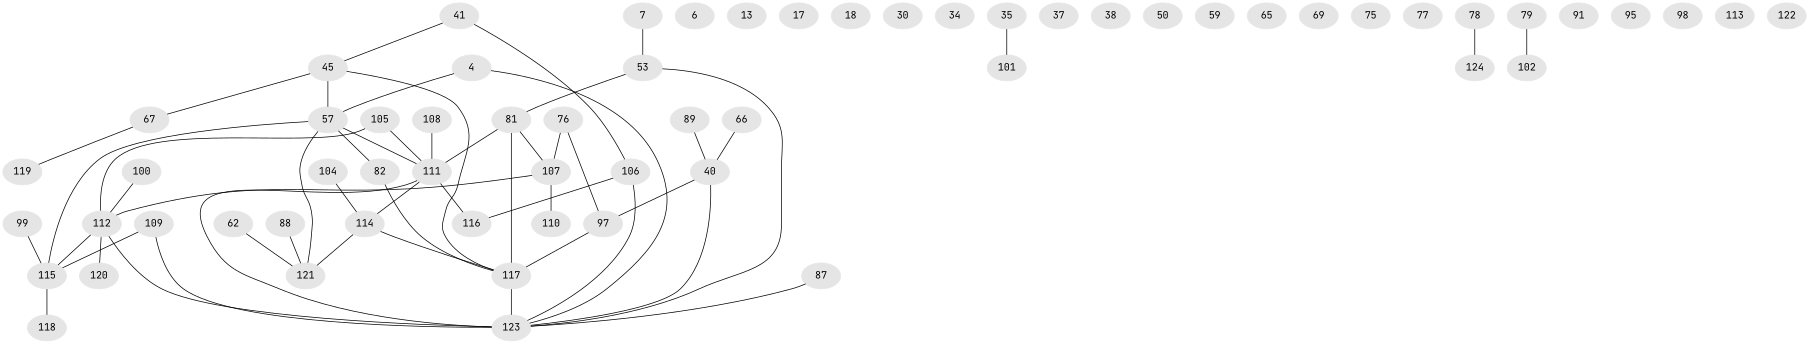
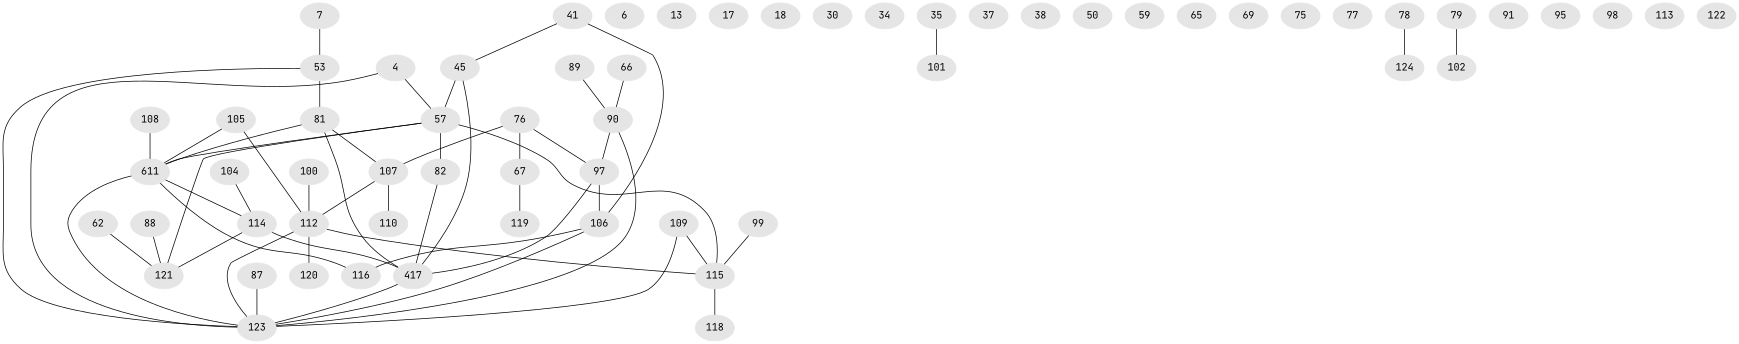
(239, 94) -> (520, 150)
(432, 172) -> (150, 172)
(710, 172) -> (613, 120)
none -> (599, 198)
(511, 276) -> (413, 276)
